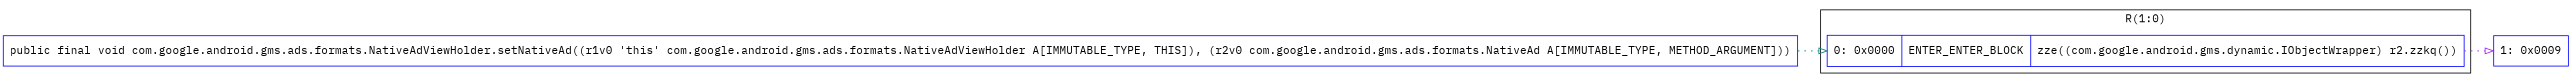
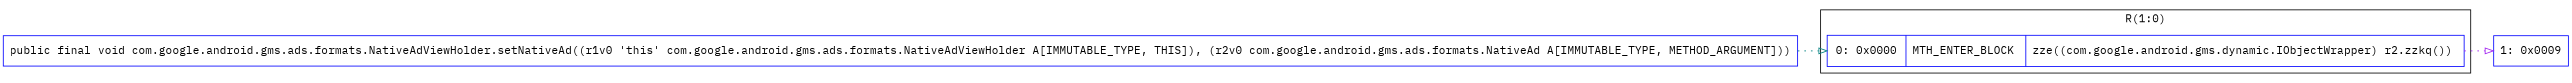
(1966, 50) -> (1963, 50)
